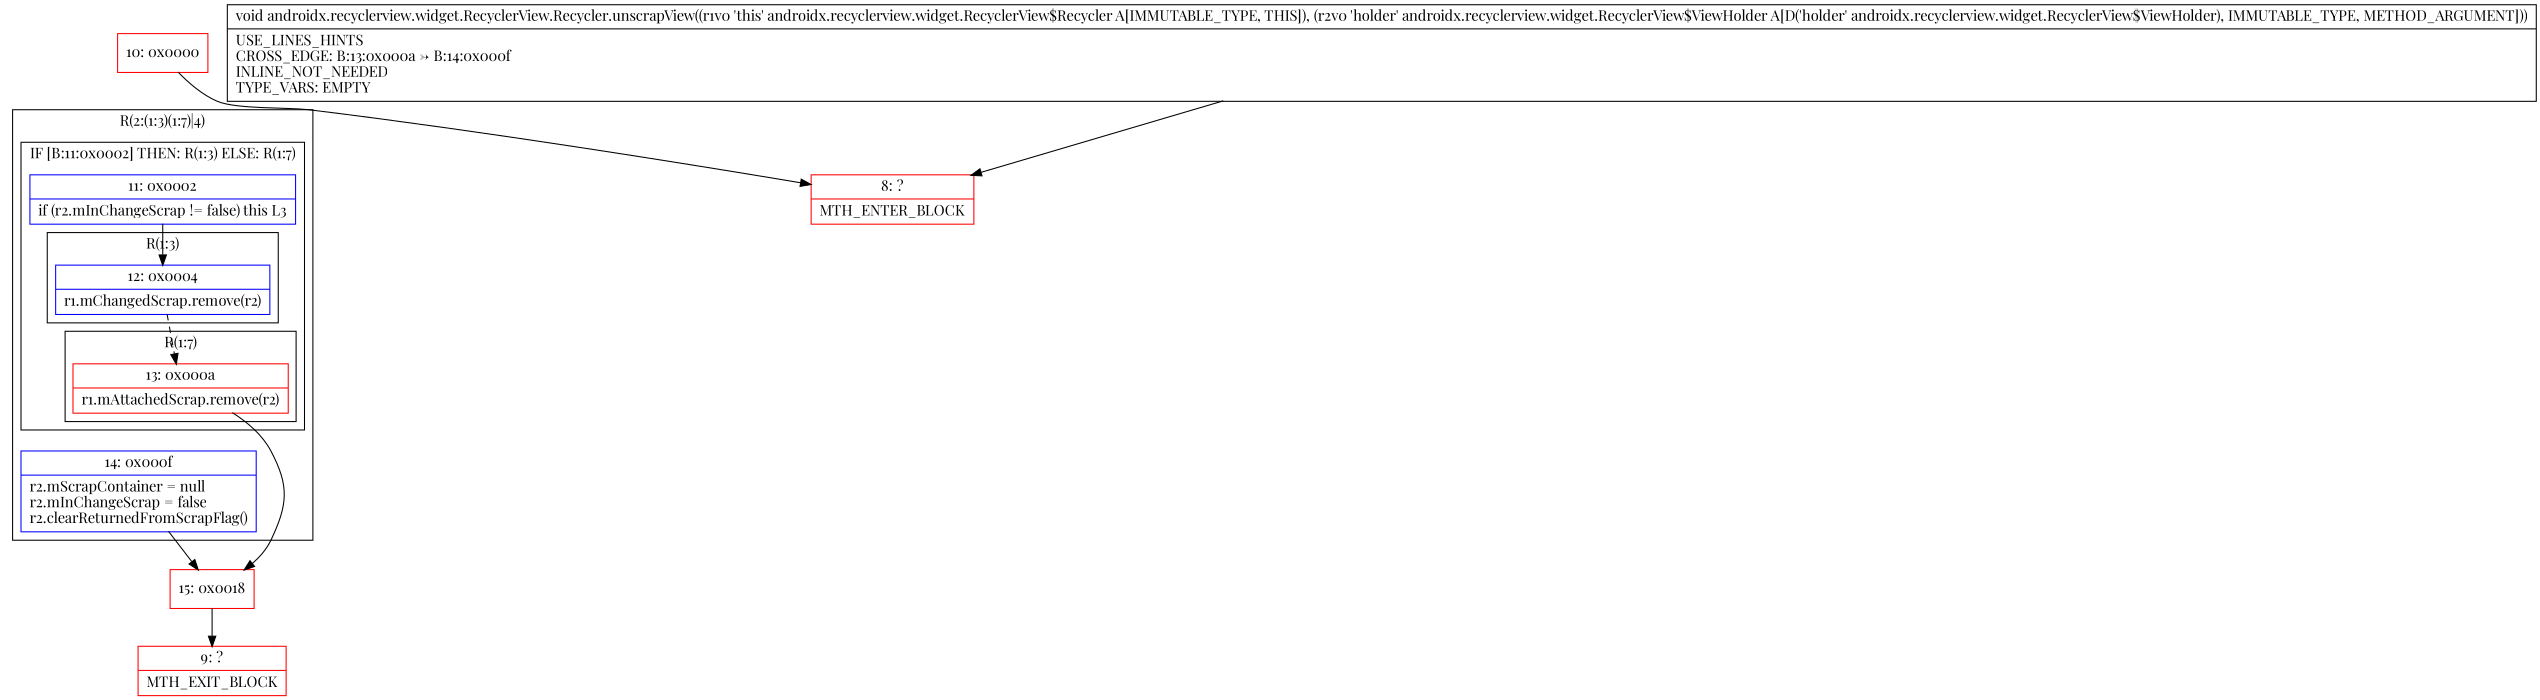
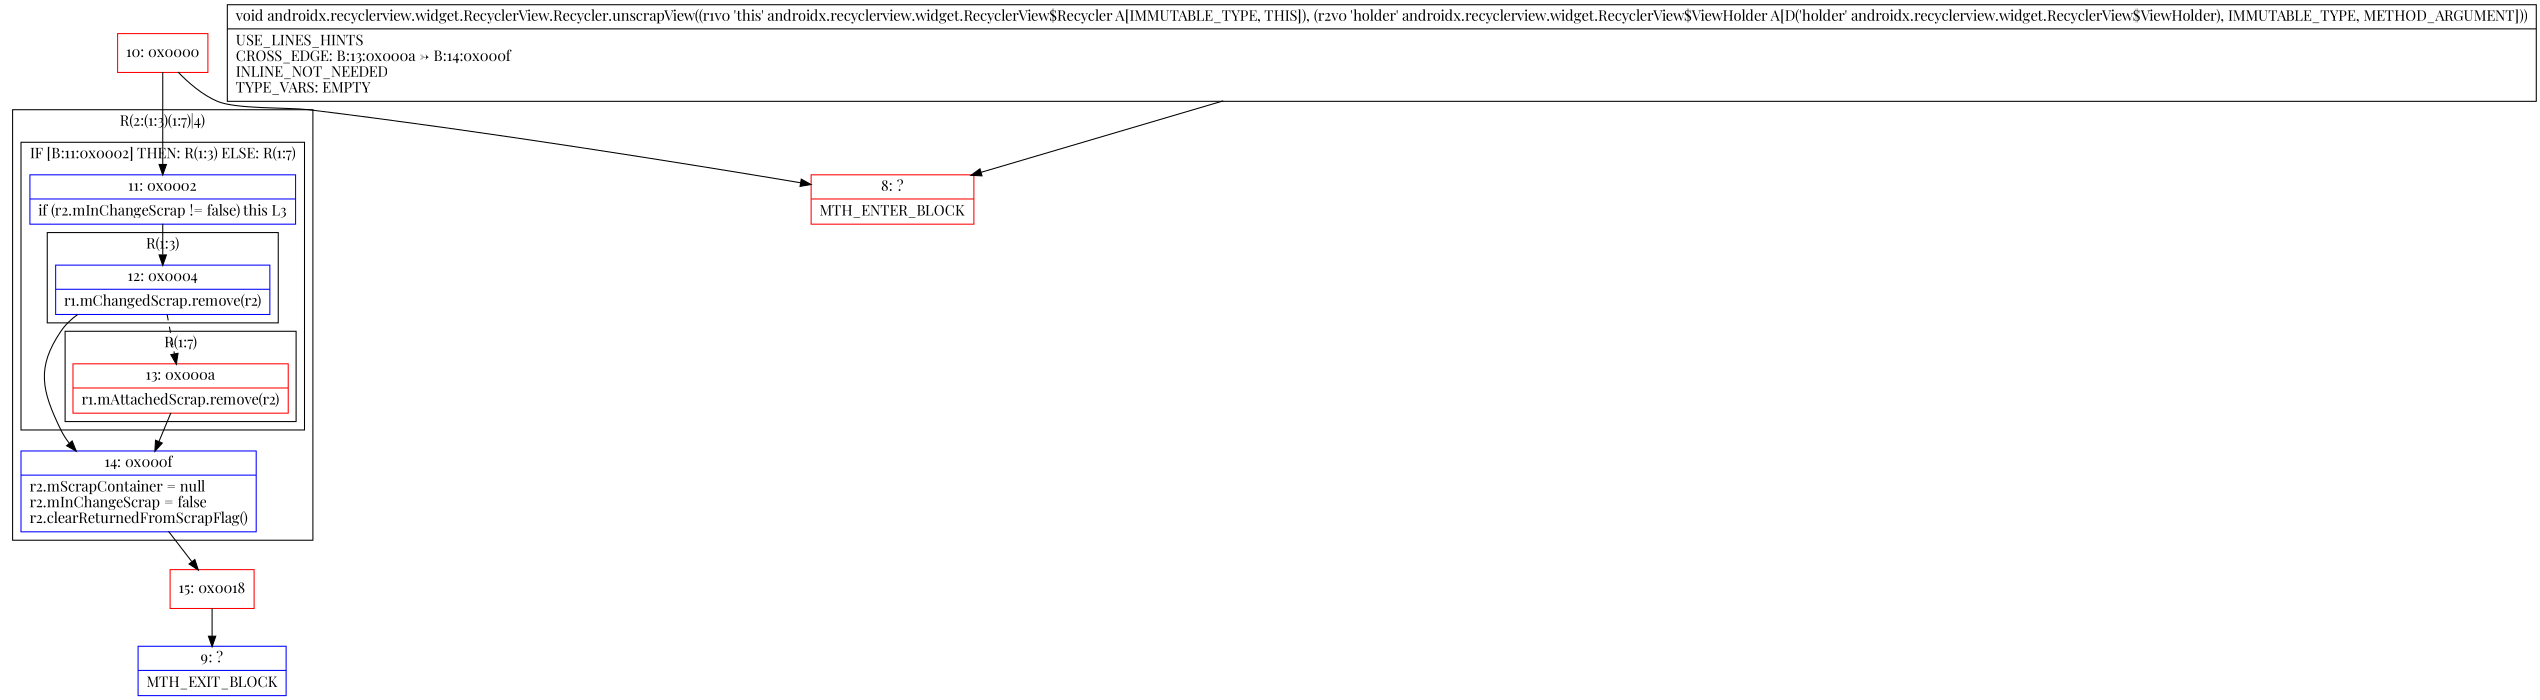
none -> (163, 118)
none -> (45, 376)
(283, 483) -> (165, 427)
(212, 671) -> (212, 671)
